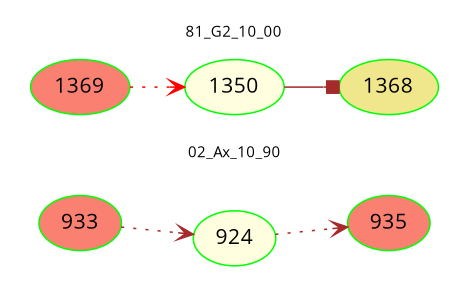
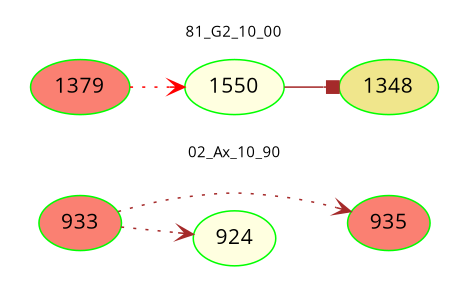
(80, 87) -> (80, 87)
(235, 87) -> (235, 87)
(389, 87) -> (389, 87)
(304, 231) -> (227, 193)
